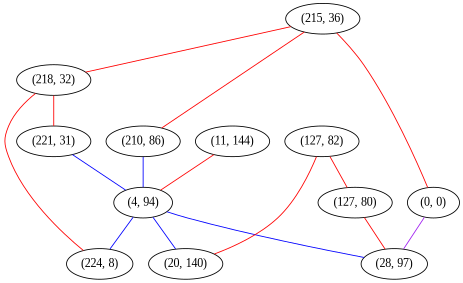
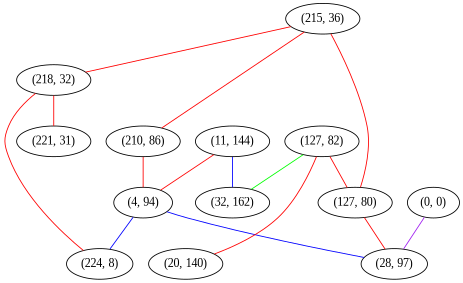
(389, 106) -> (362, 108)
(99, 172) -> none
(143, 172) -> (143, 172)
none -> (233, 203)
(164, 233) -> none
